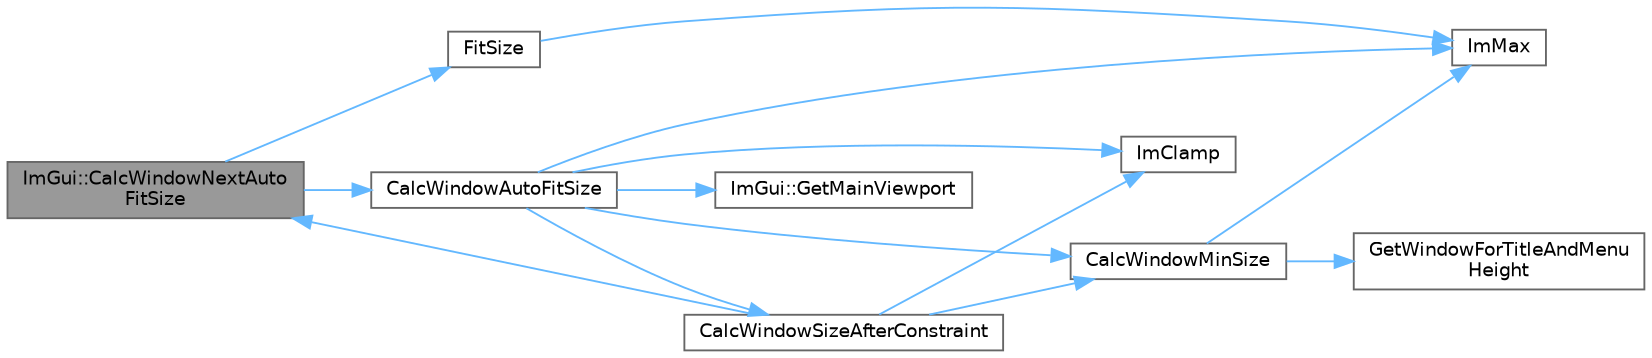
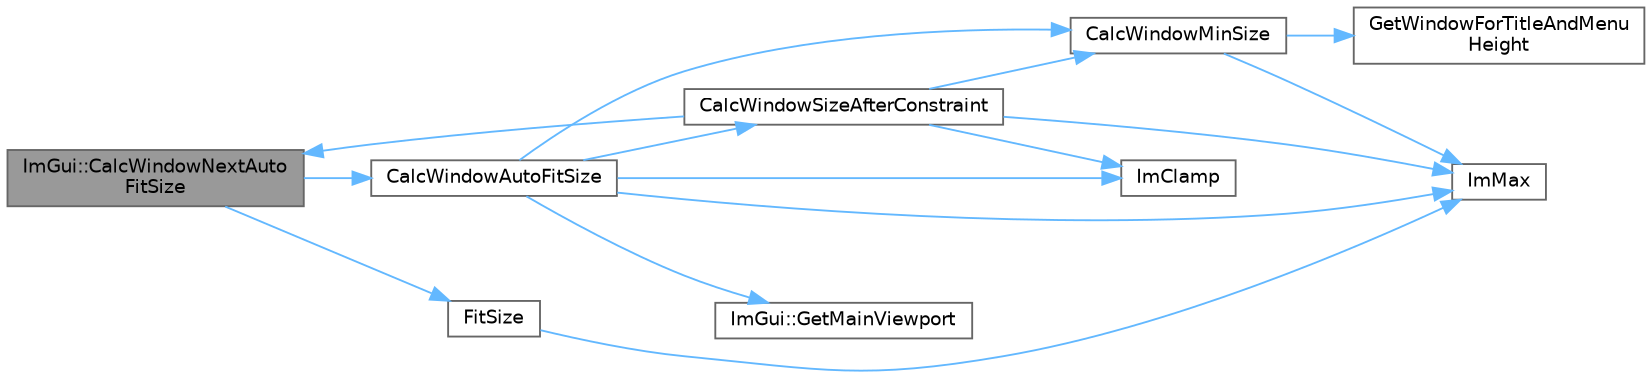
none -> (1219, 136)
